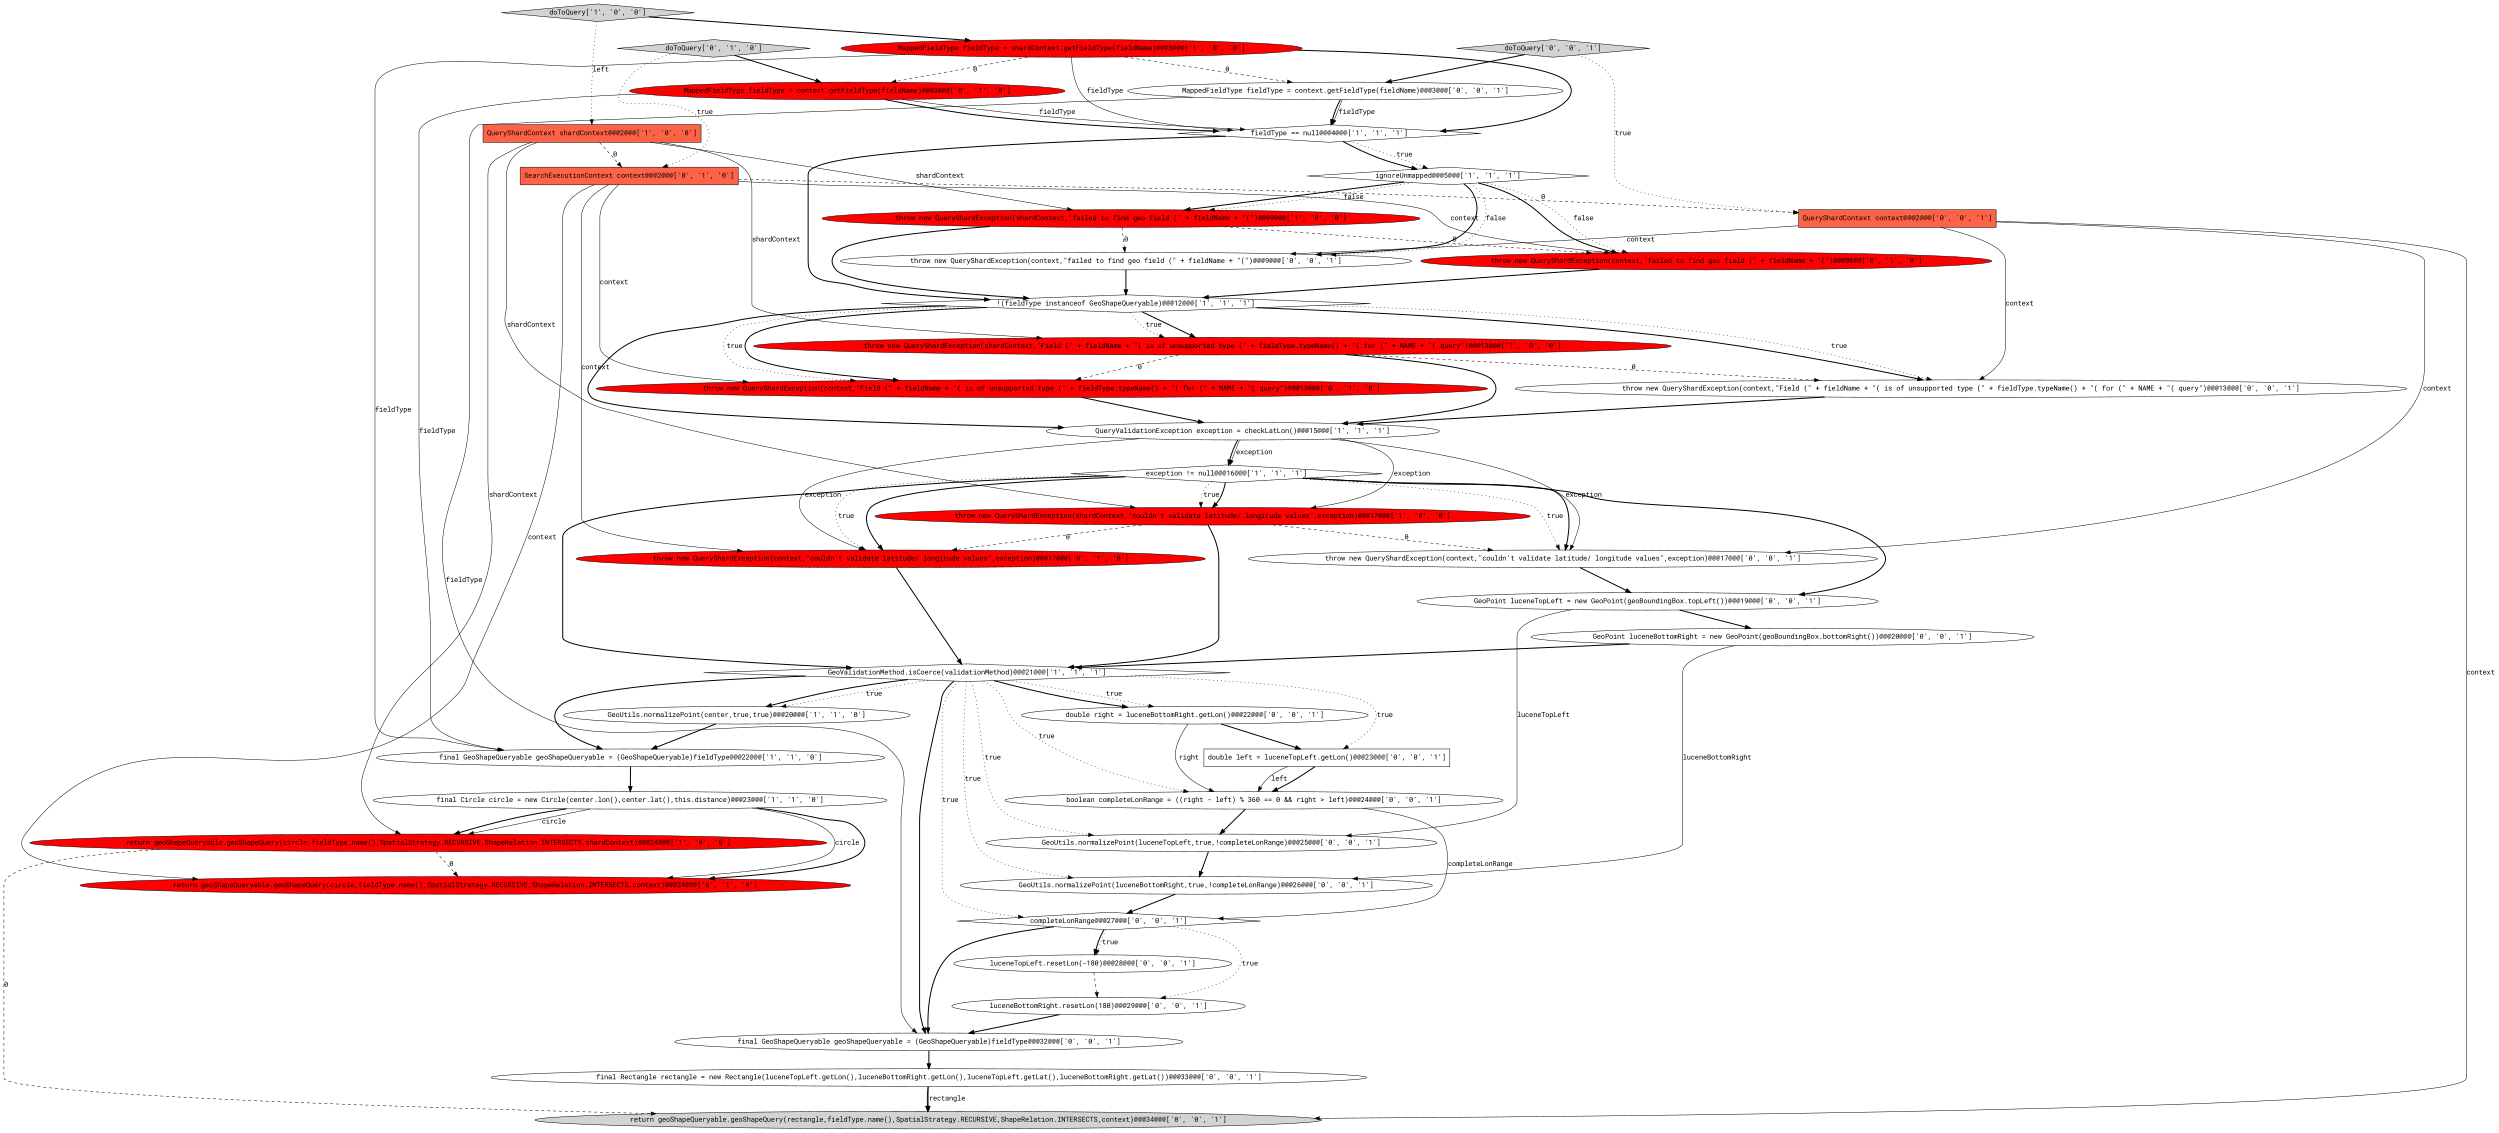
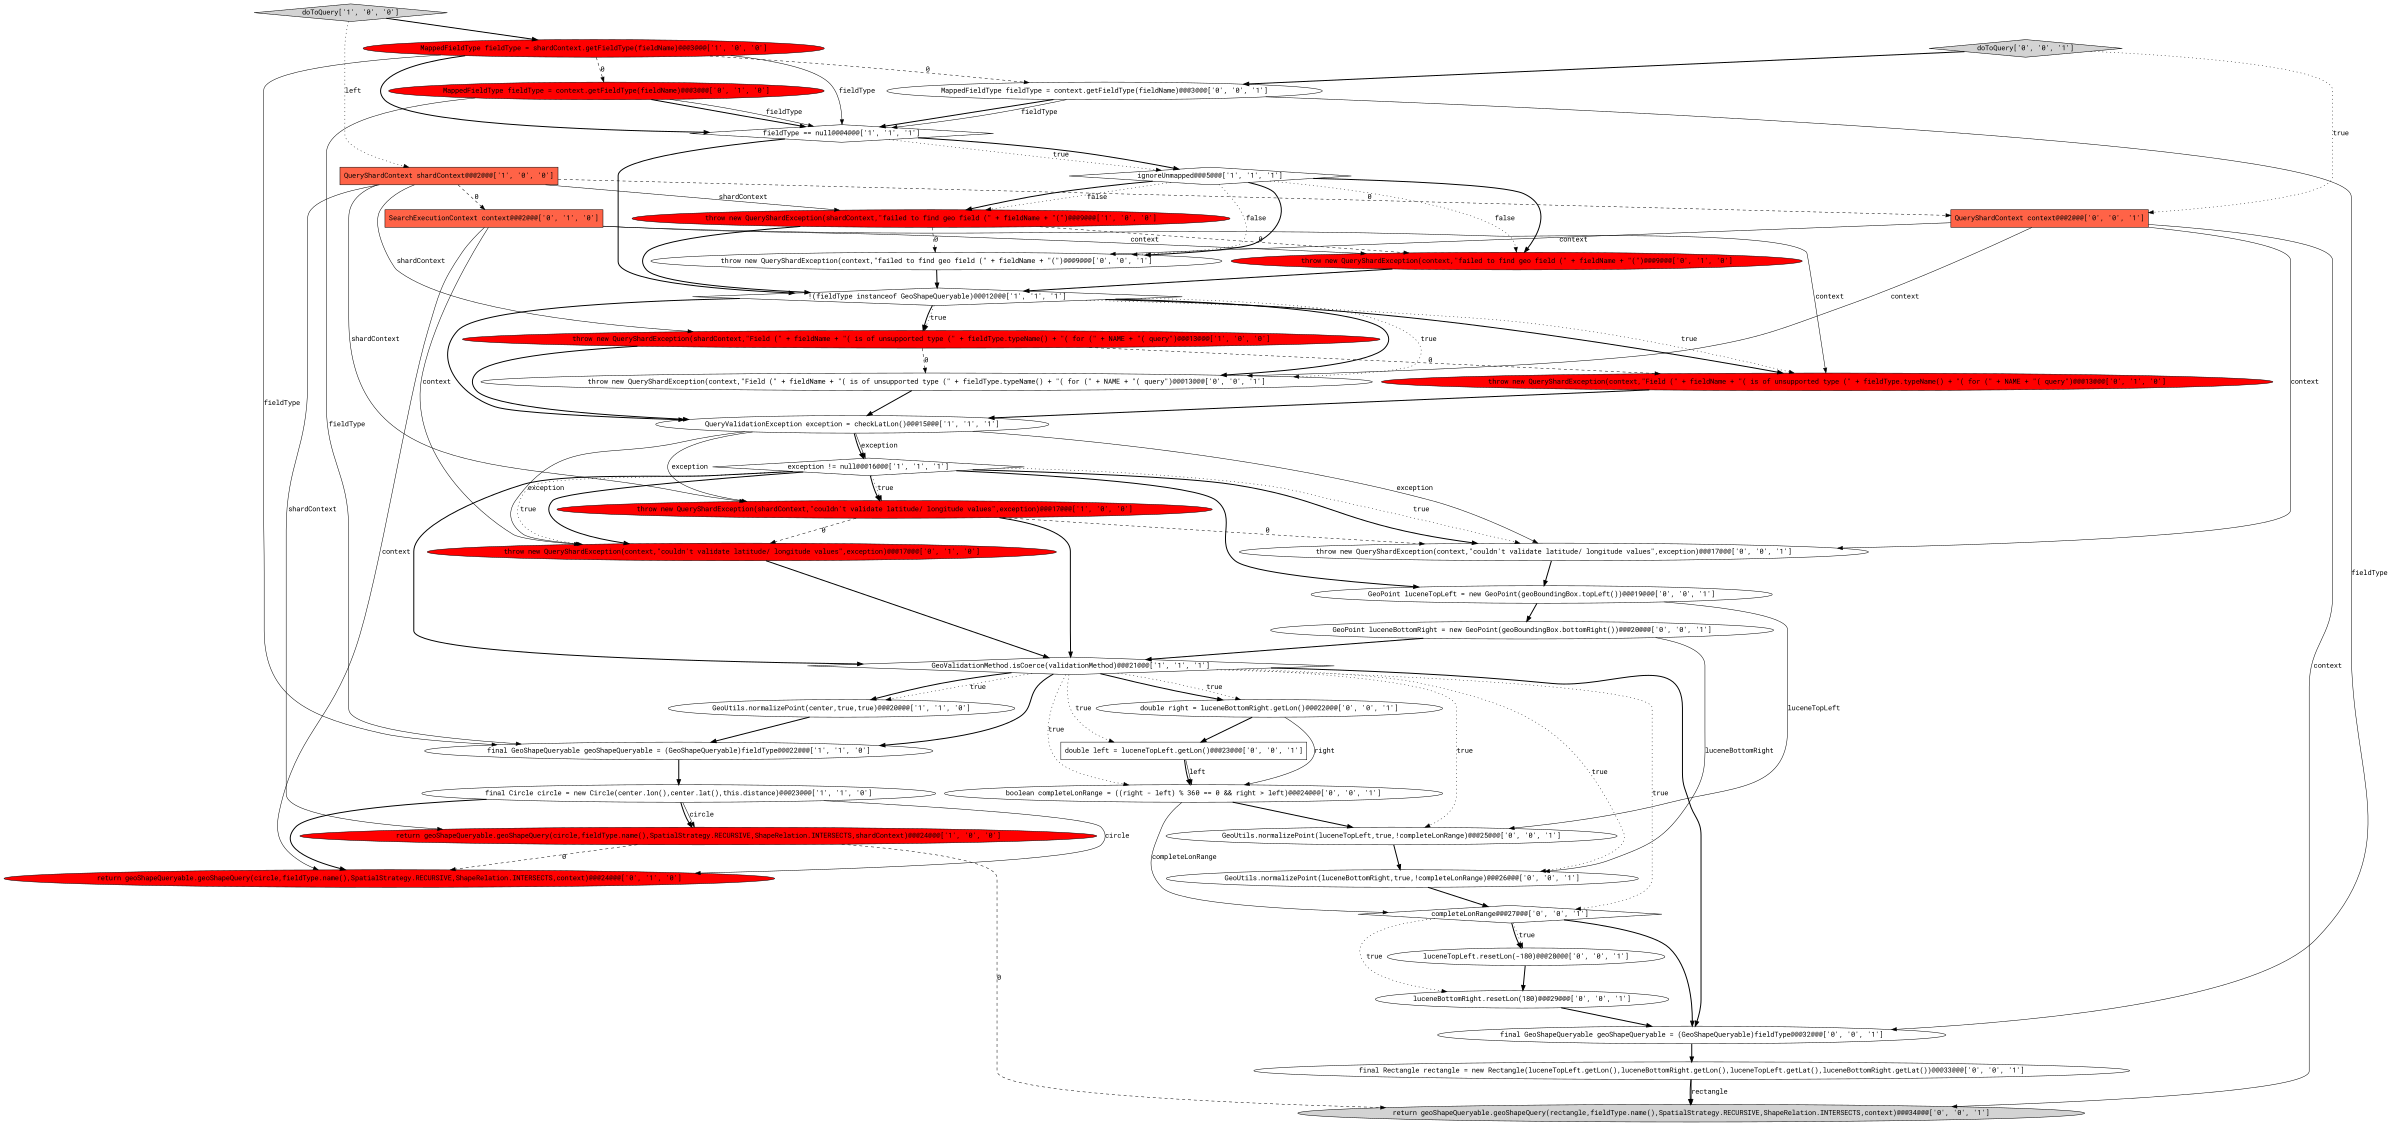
(714, 48) -> none
(1266, 191) -> (1252, 197)
(1095, 982) -> (1524, 976)
